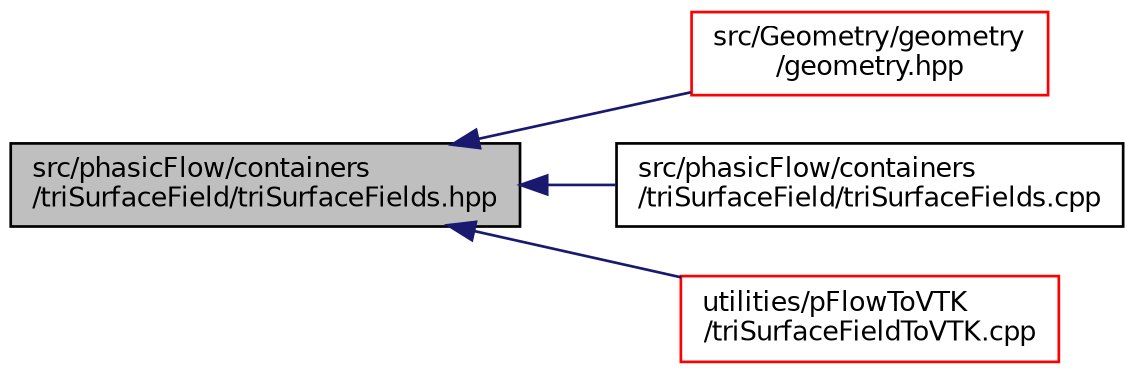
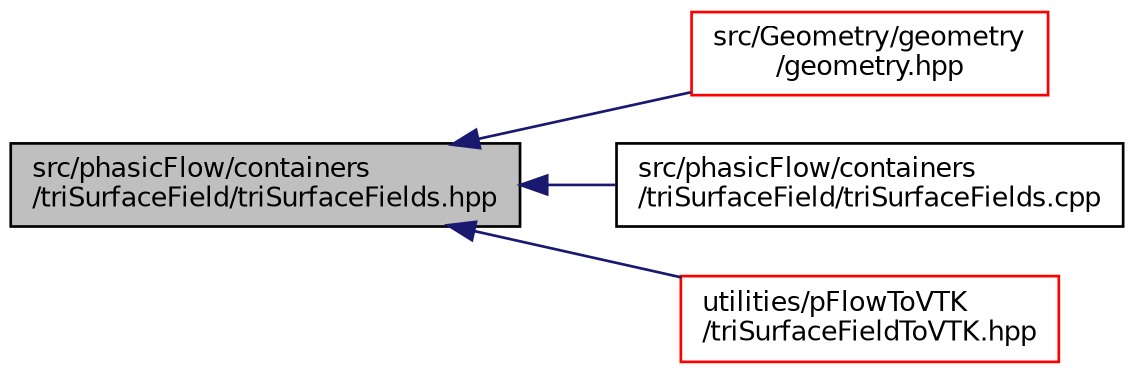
(870, 319) -> (870, 319)
